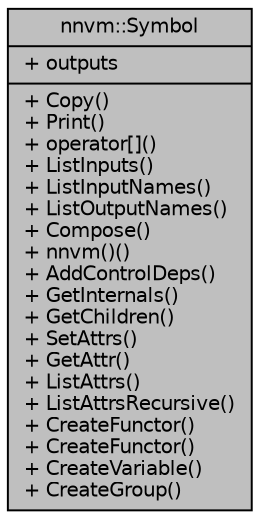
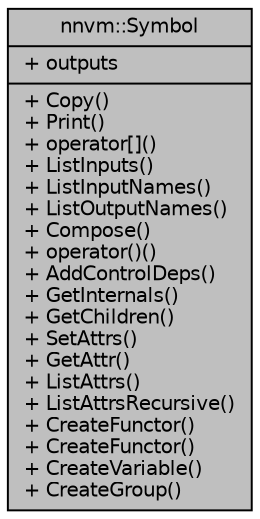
(78, 253) -> (90, 253)
